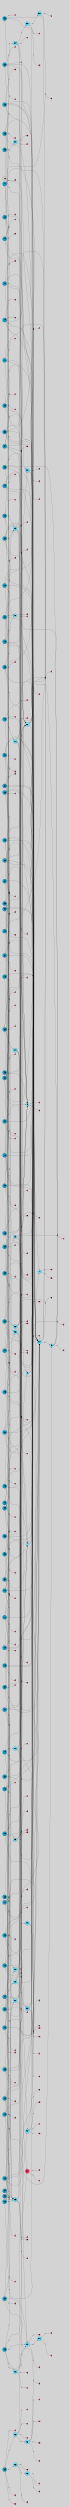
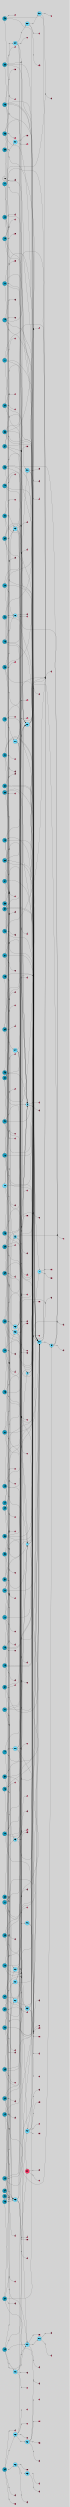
(5, 1186) -> (5, 1186)
